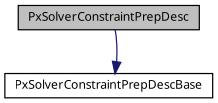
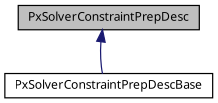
(117, 46) -> (101, 58)
